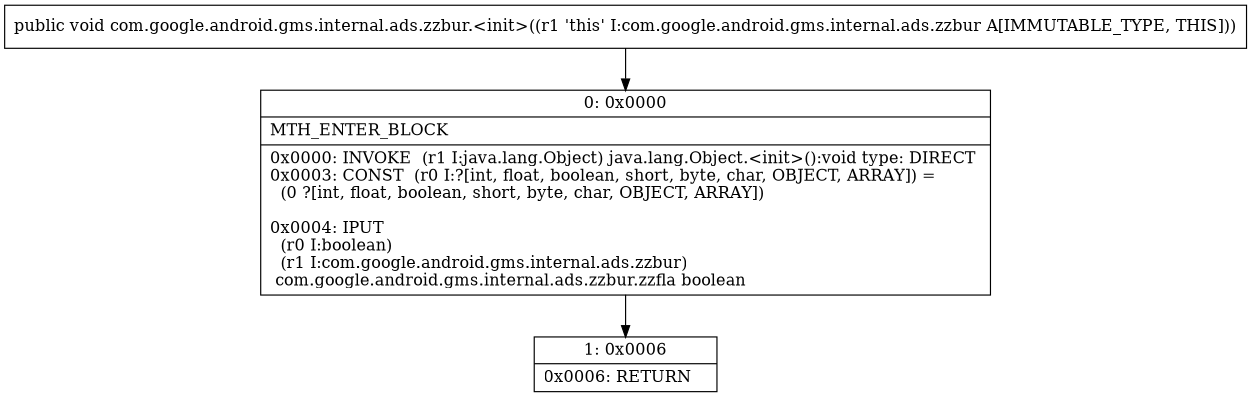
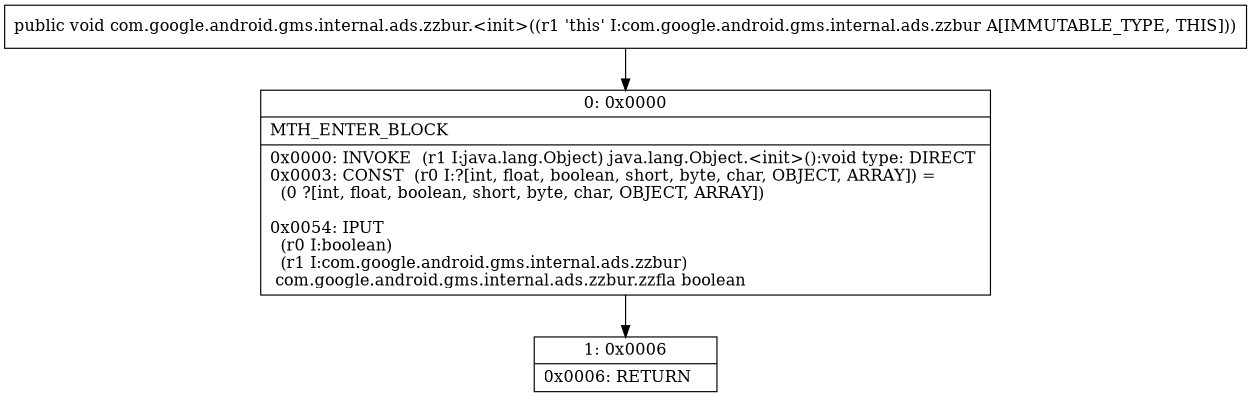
(332, 228) -> (332, 228)
